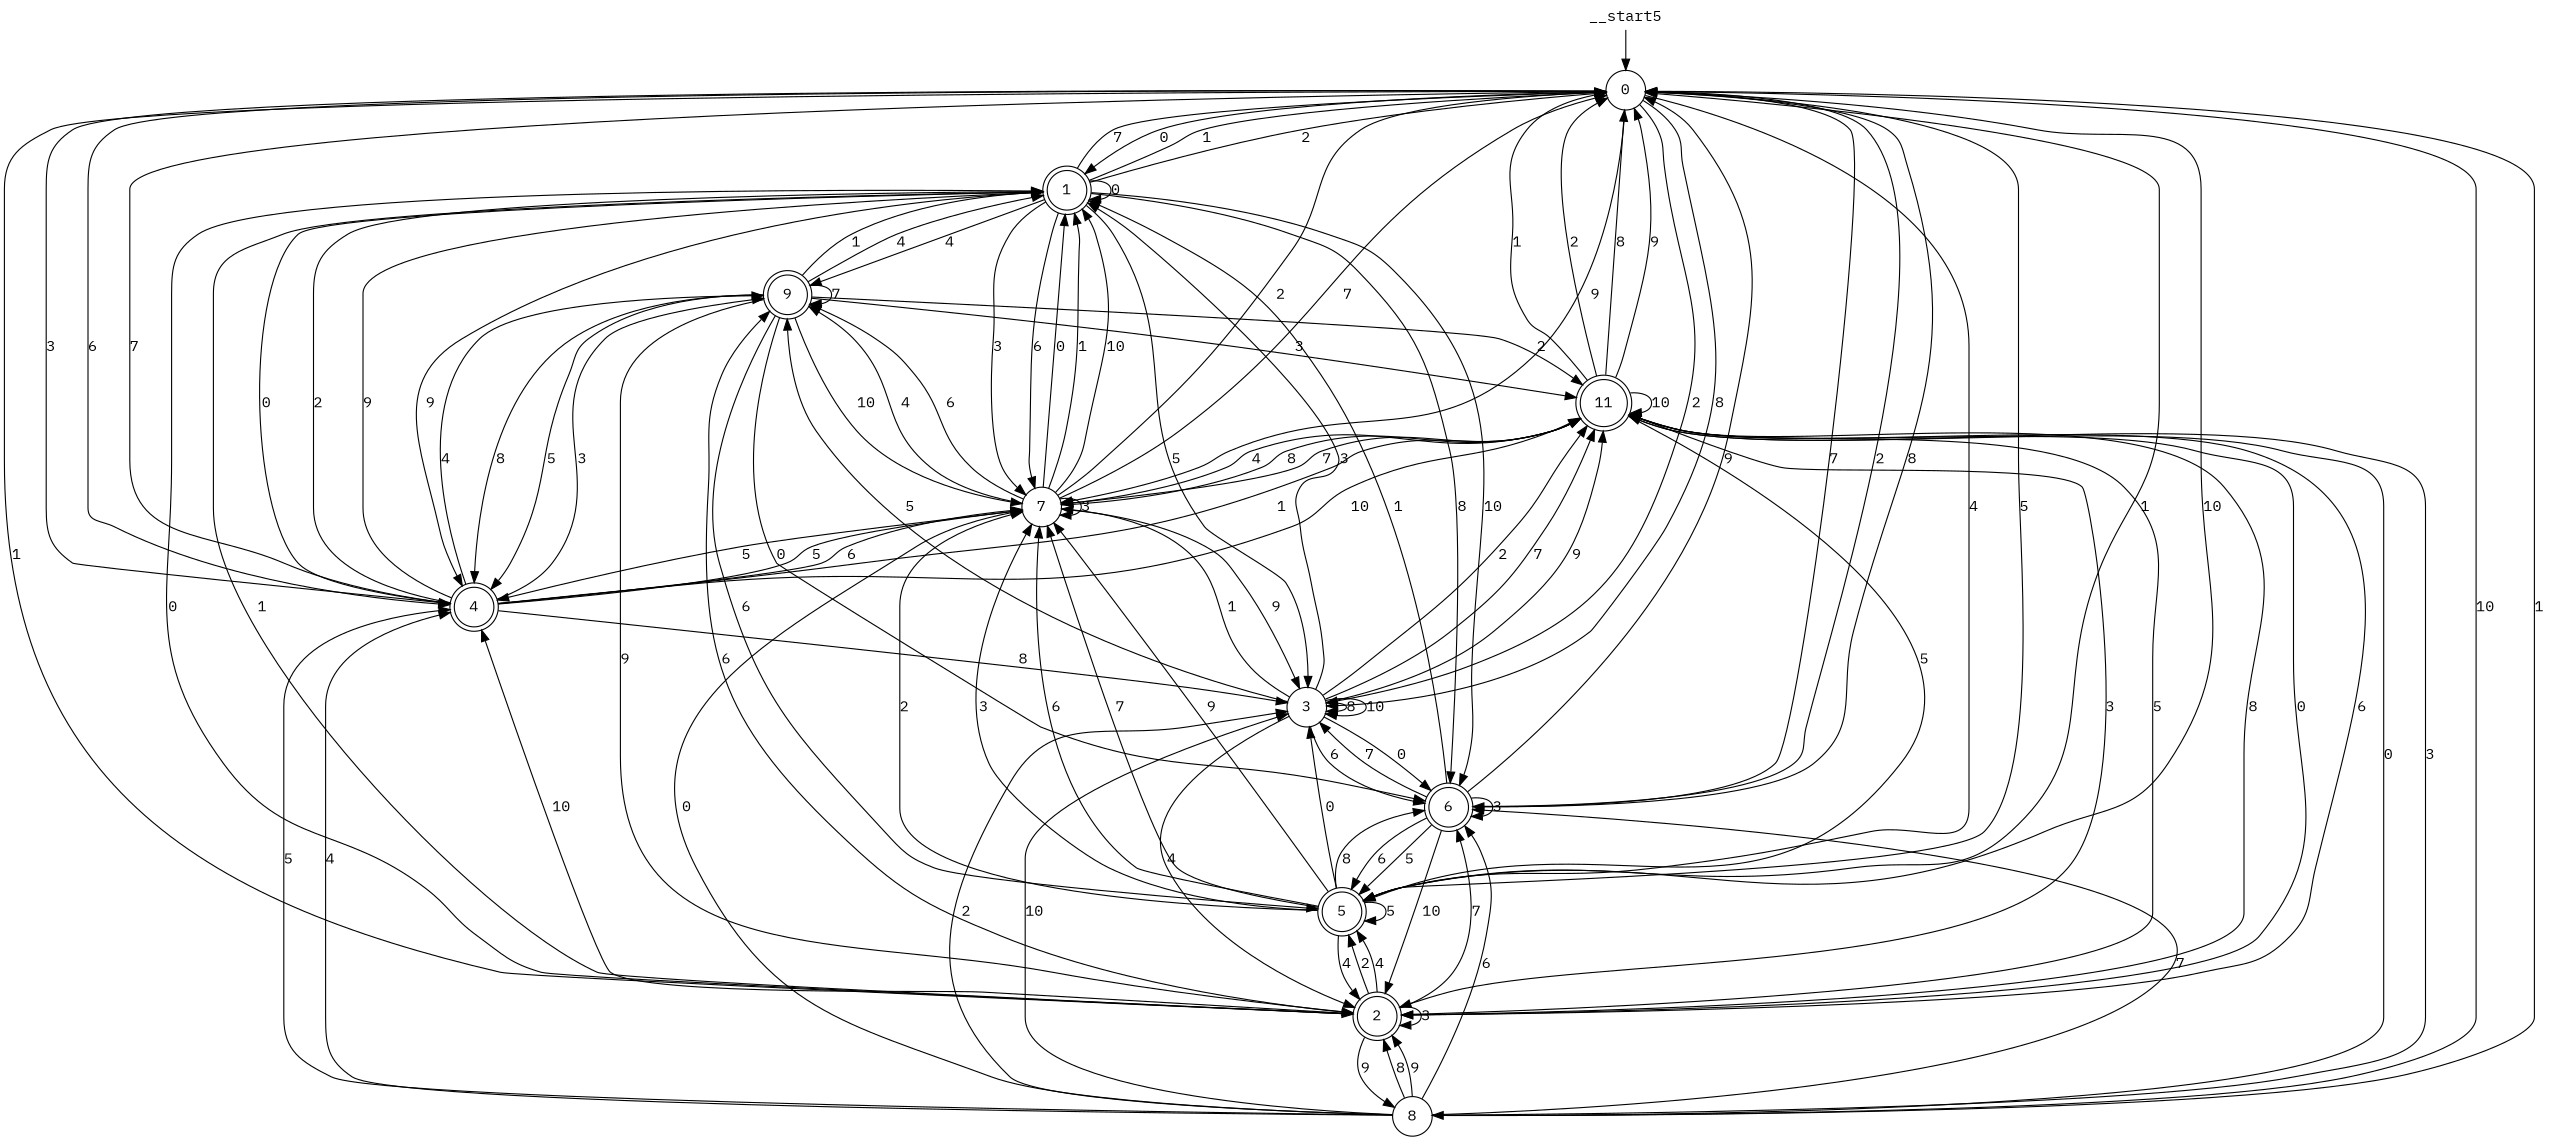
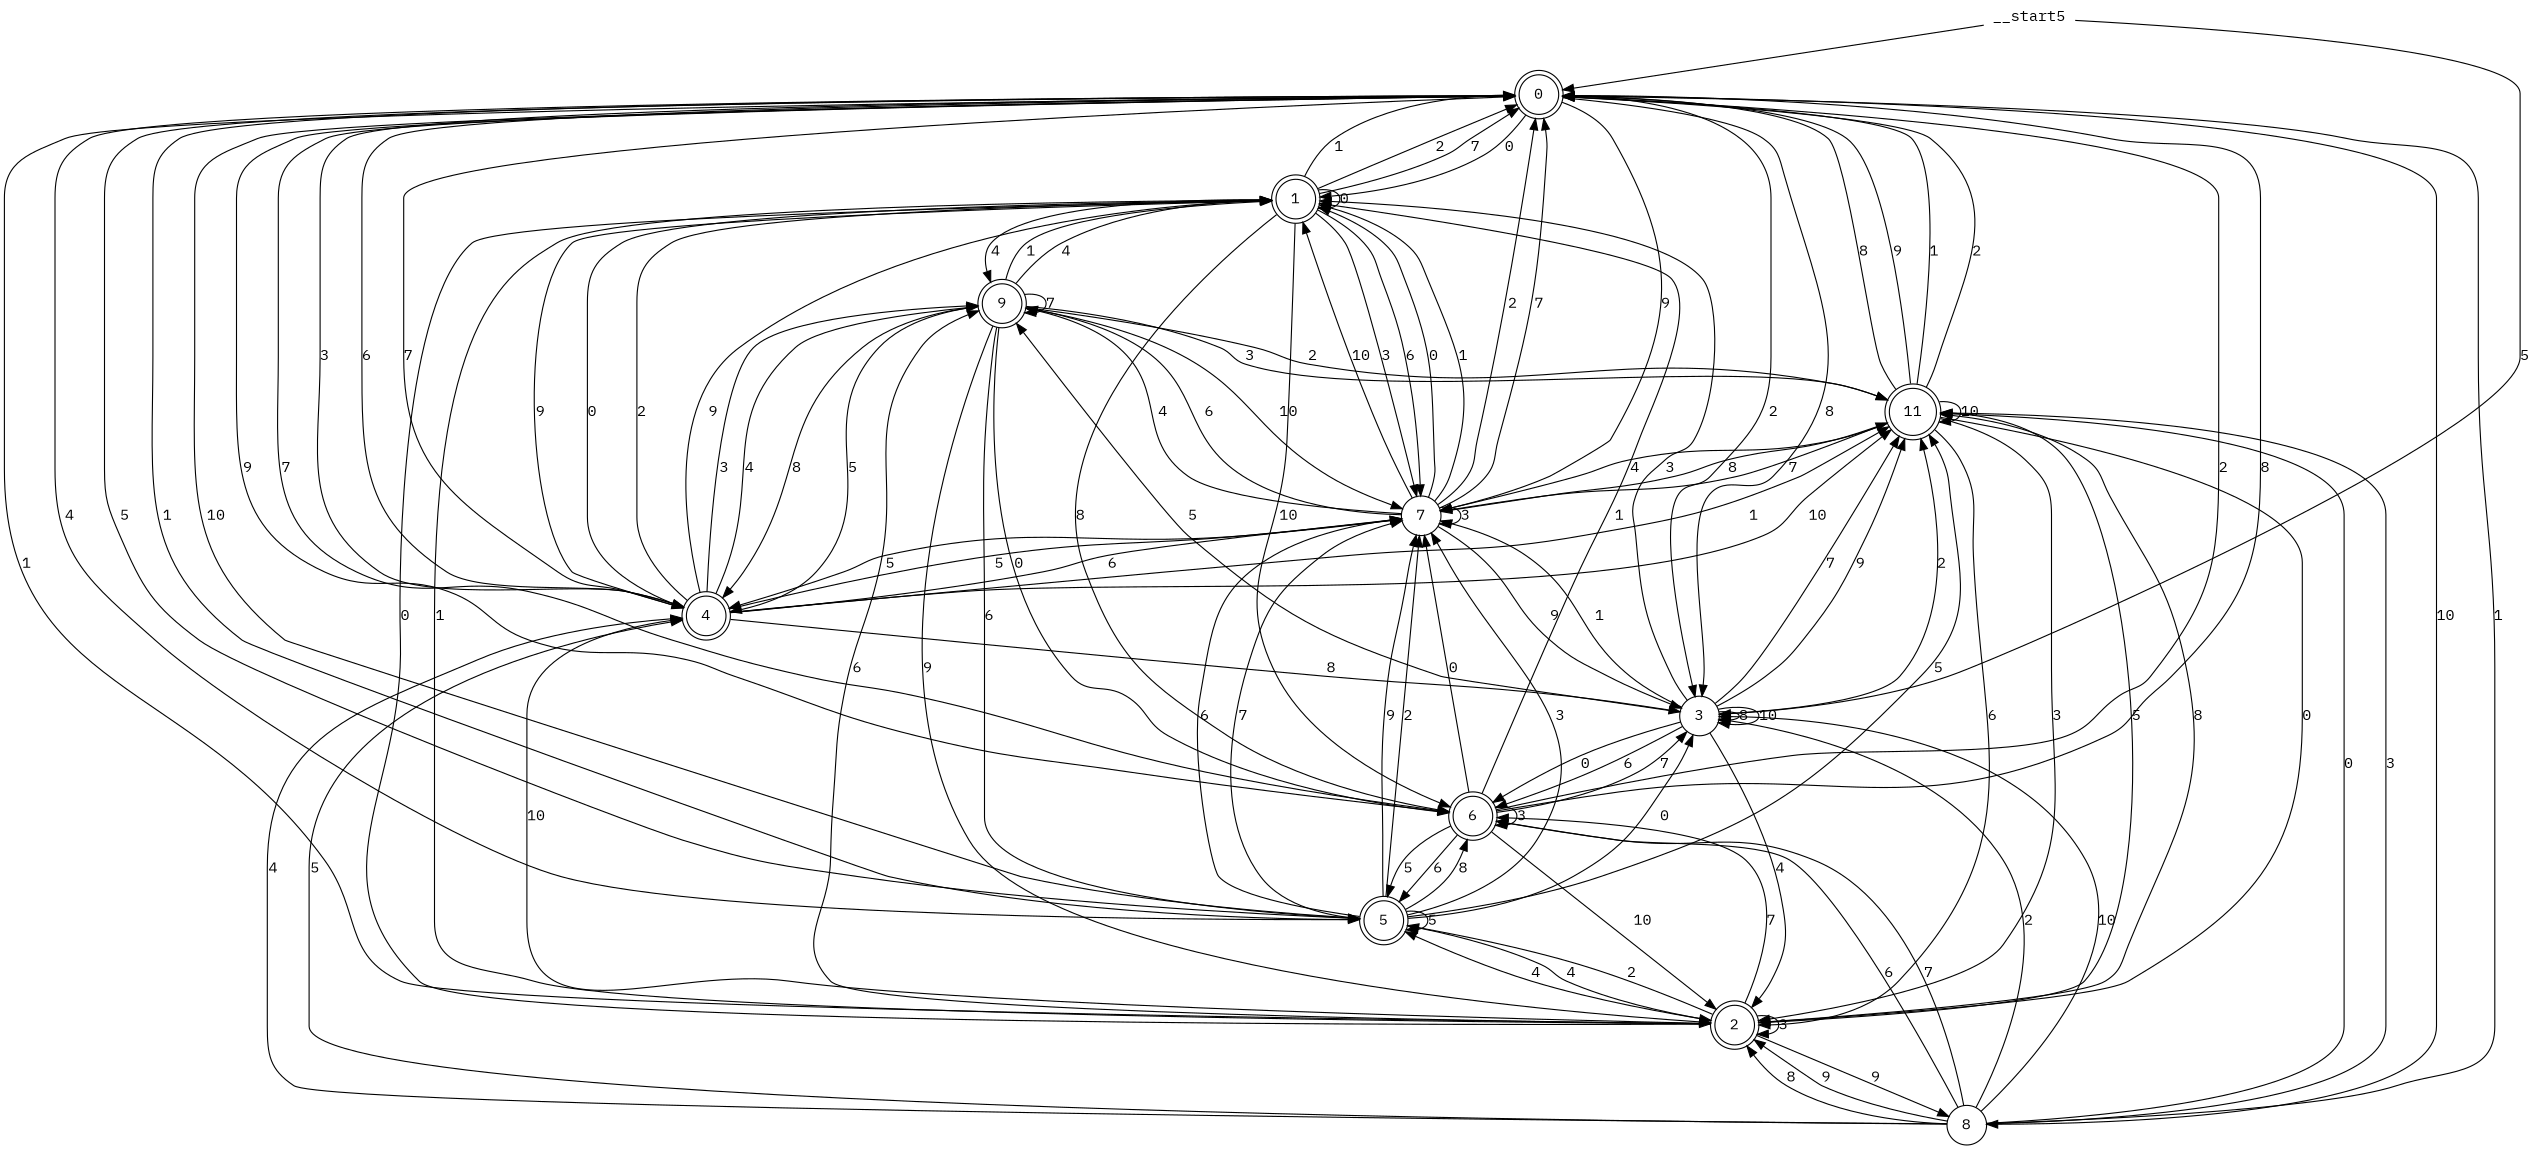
(1626, 90) -> (1539, 95)
(1169, 459) -> (2465, 415)
(1876, 788) -> (1779, 799)
(765, 965) -> (1447, 669)
